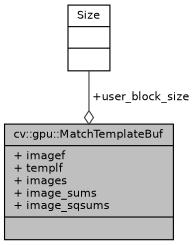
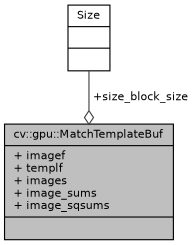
(139, 97) -> (139, 97)
